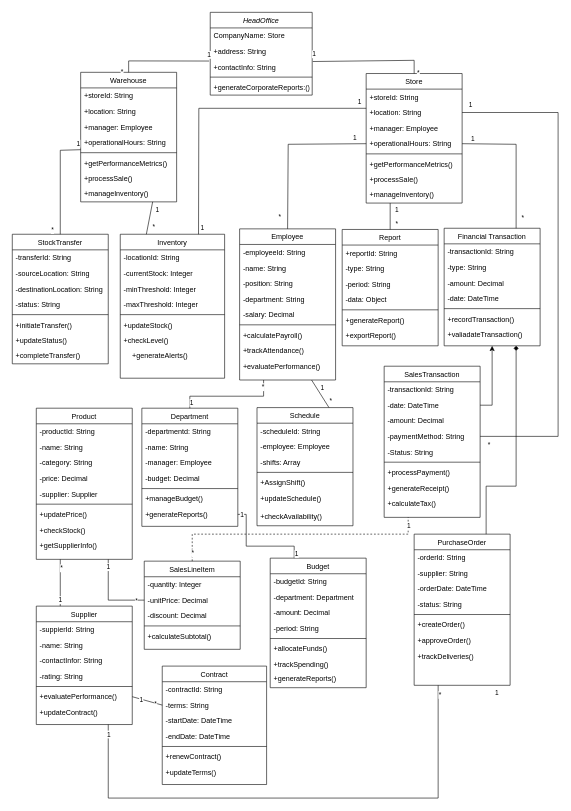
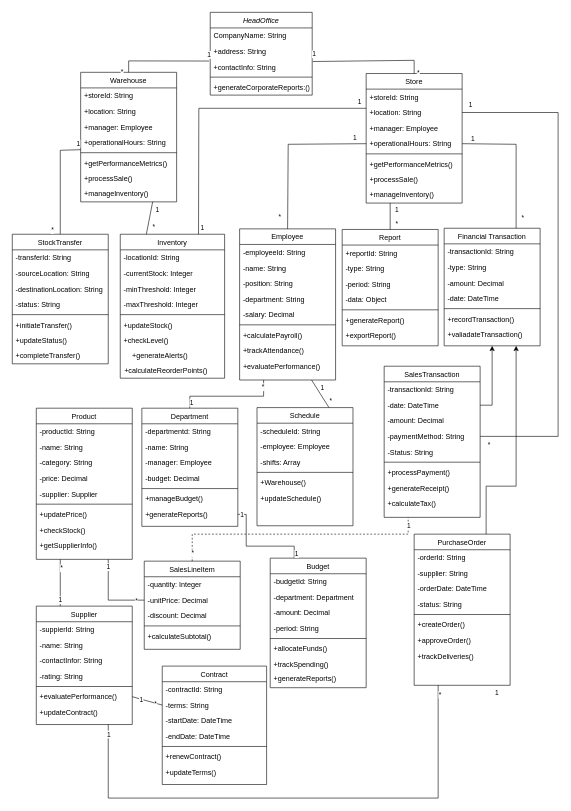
(248, 36) -> (249, 36)
(516, 352) -> (516, 351)
none -> (169, 371)
(287, 483) -> (285, 483)
(305, 516) -> none
